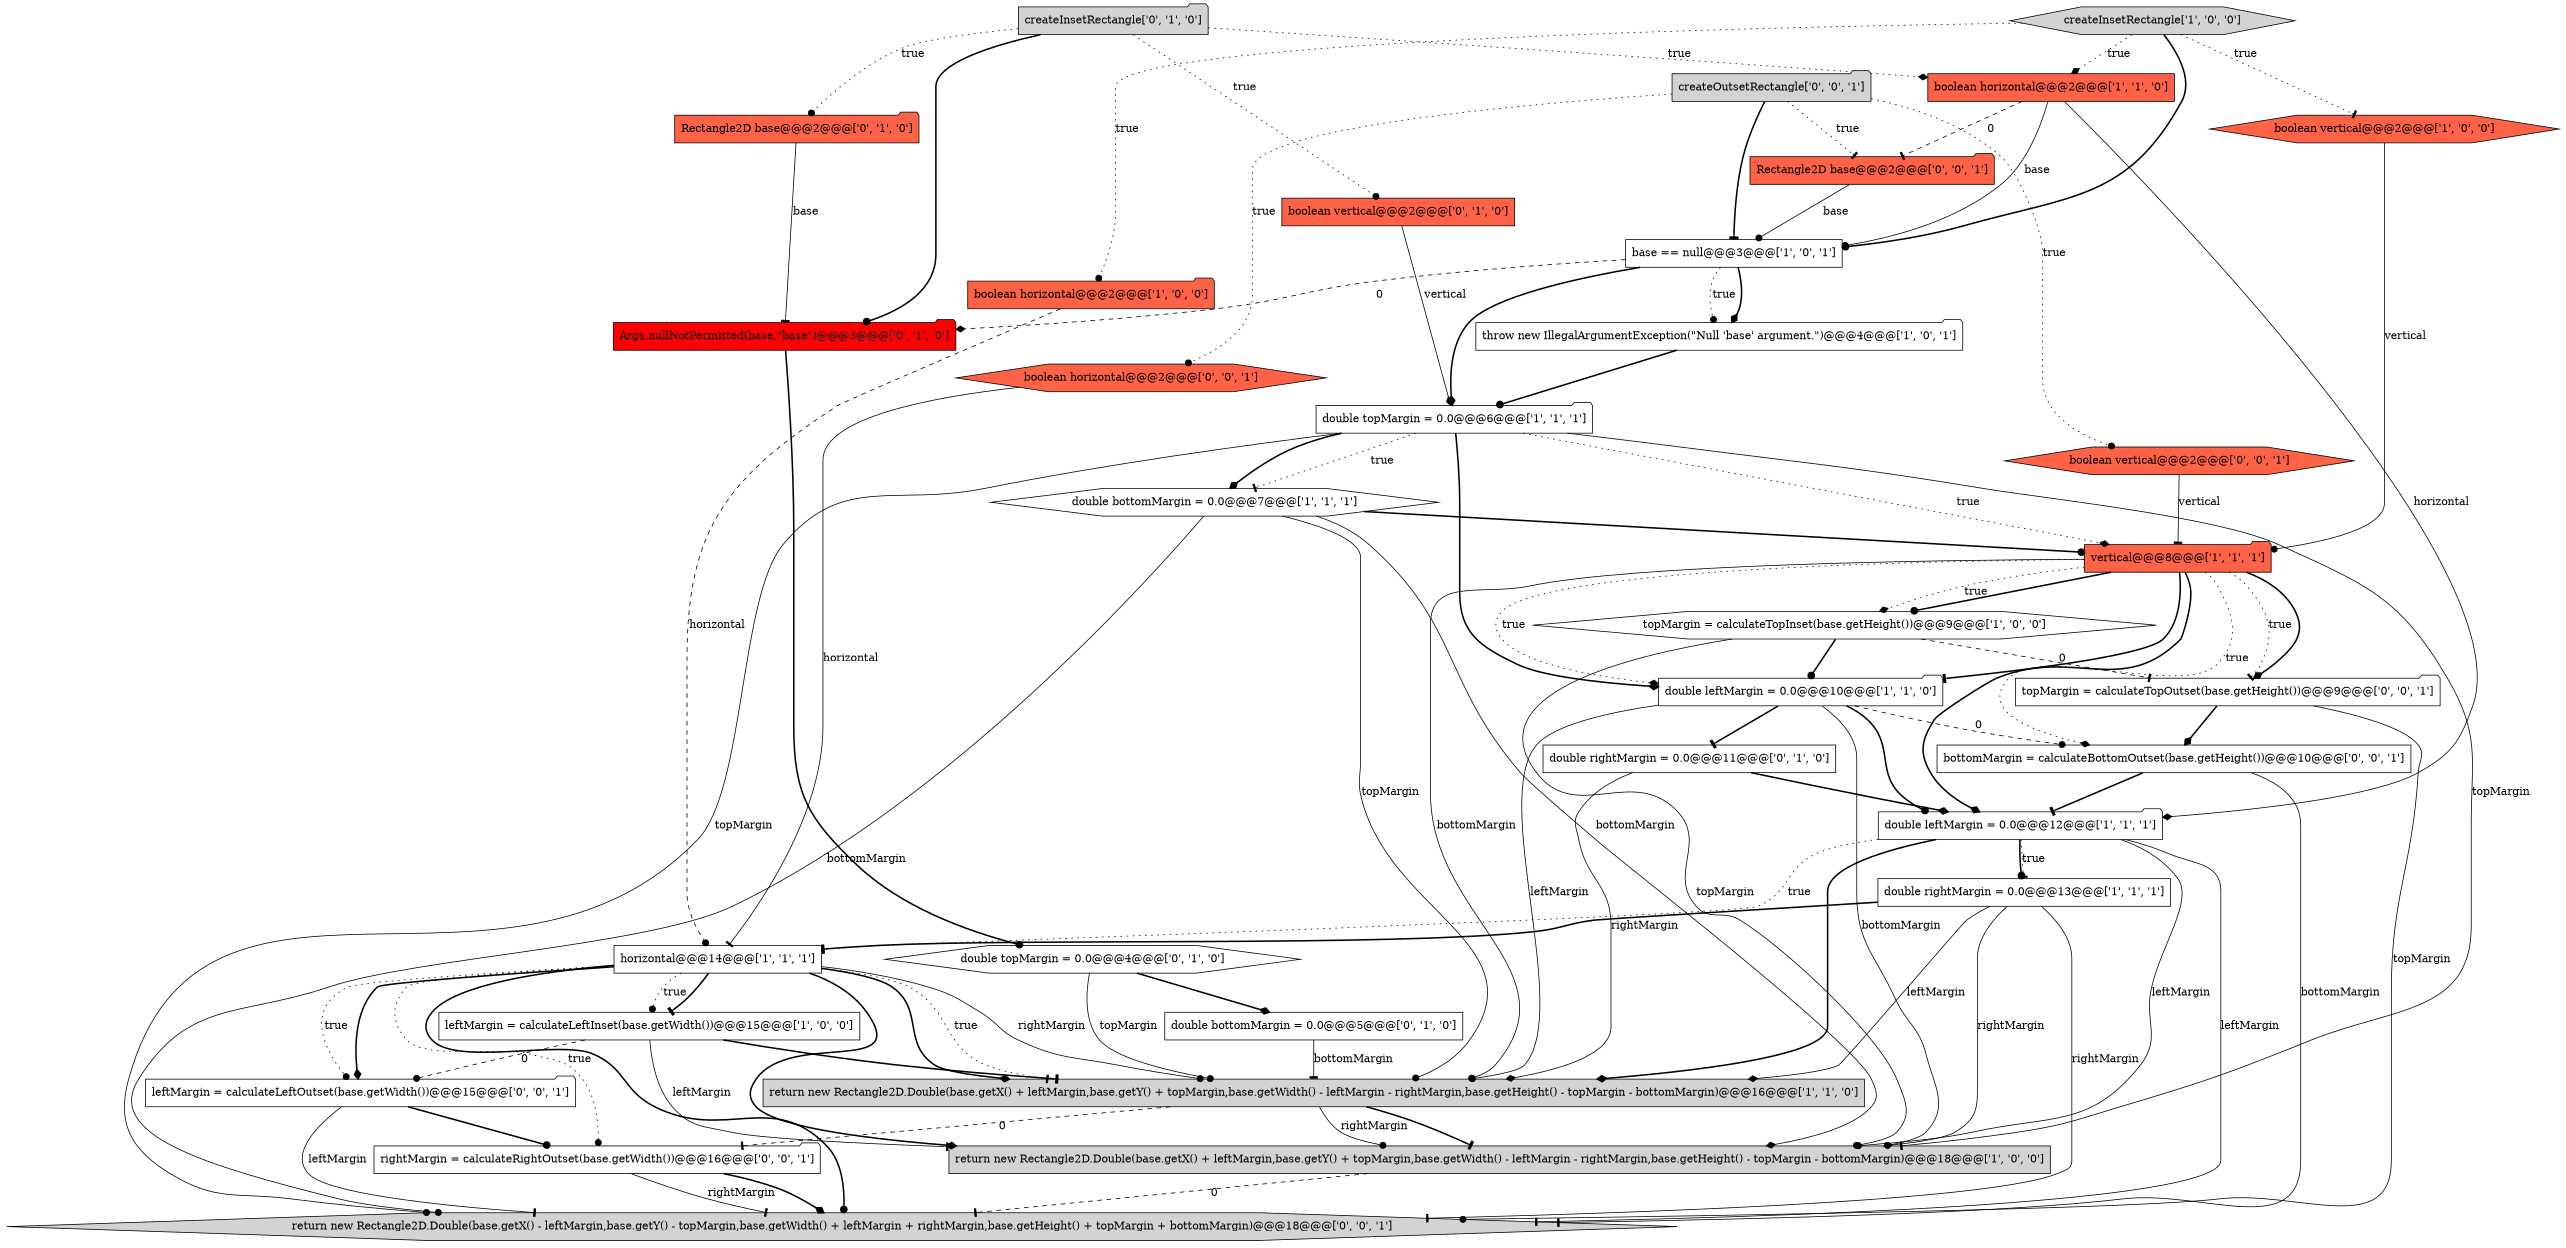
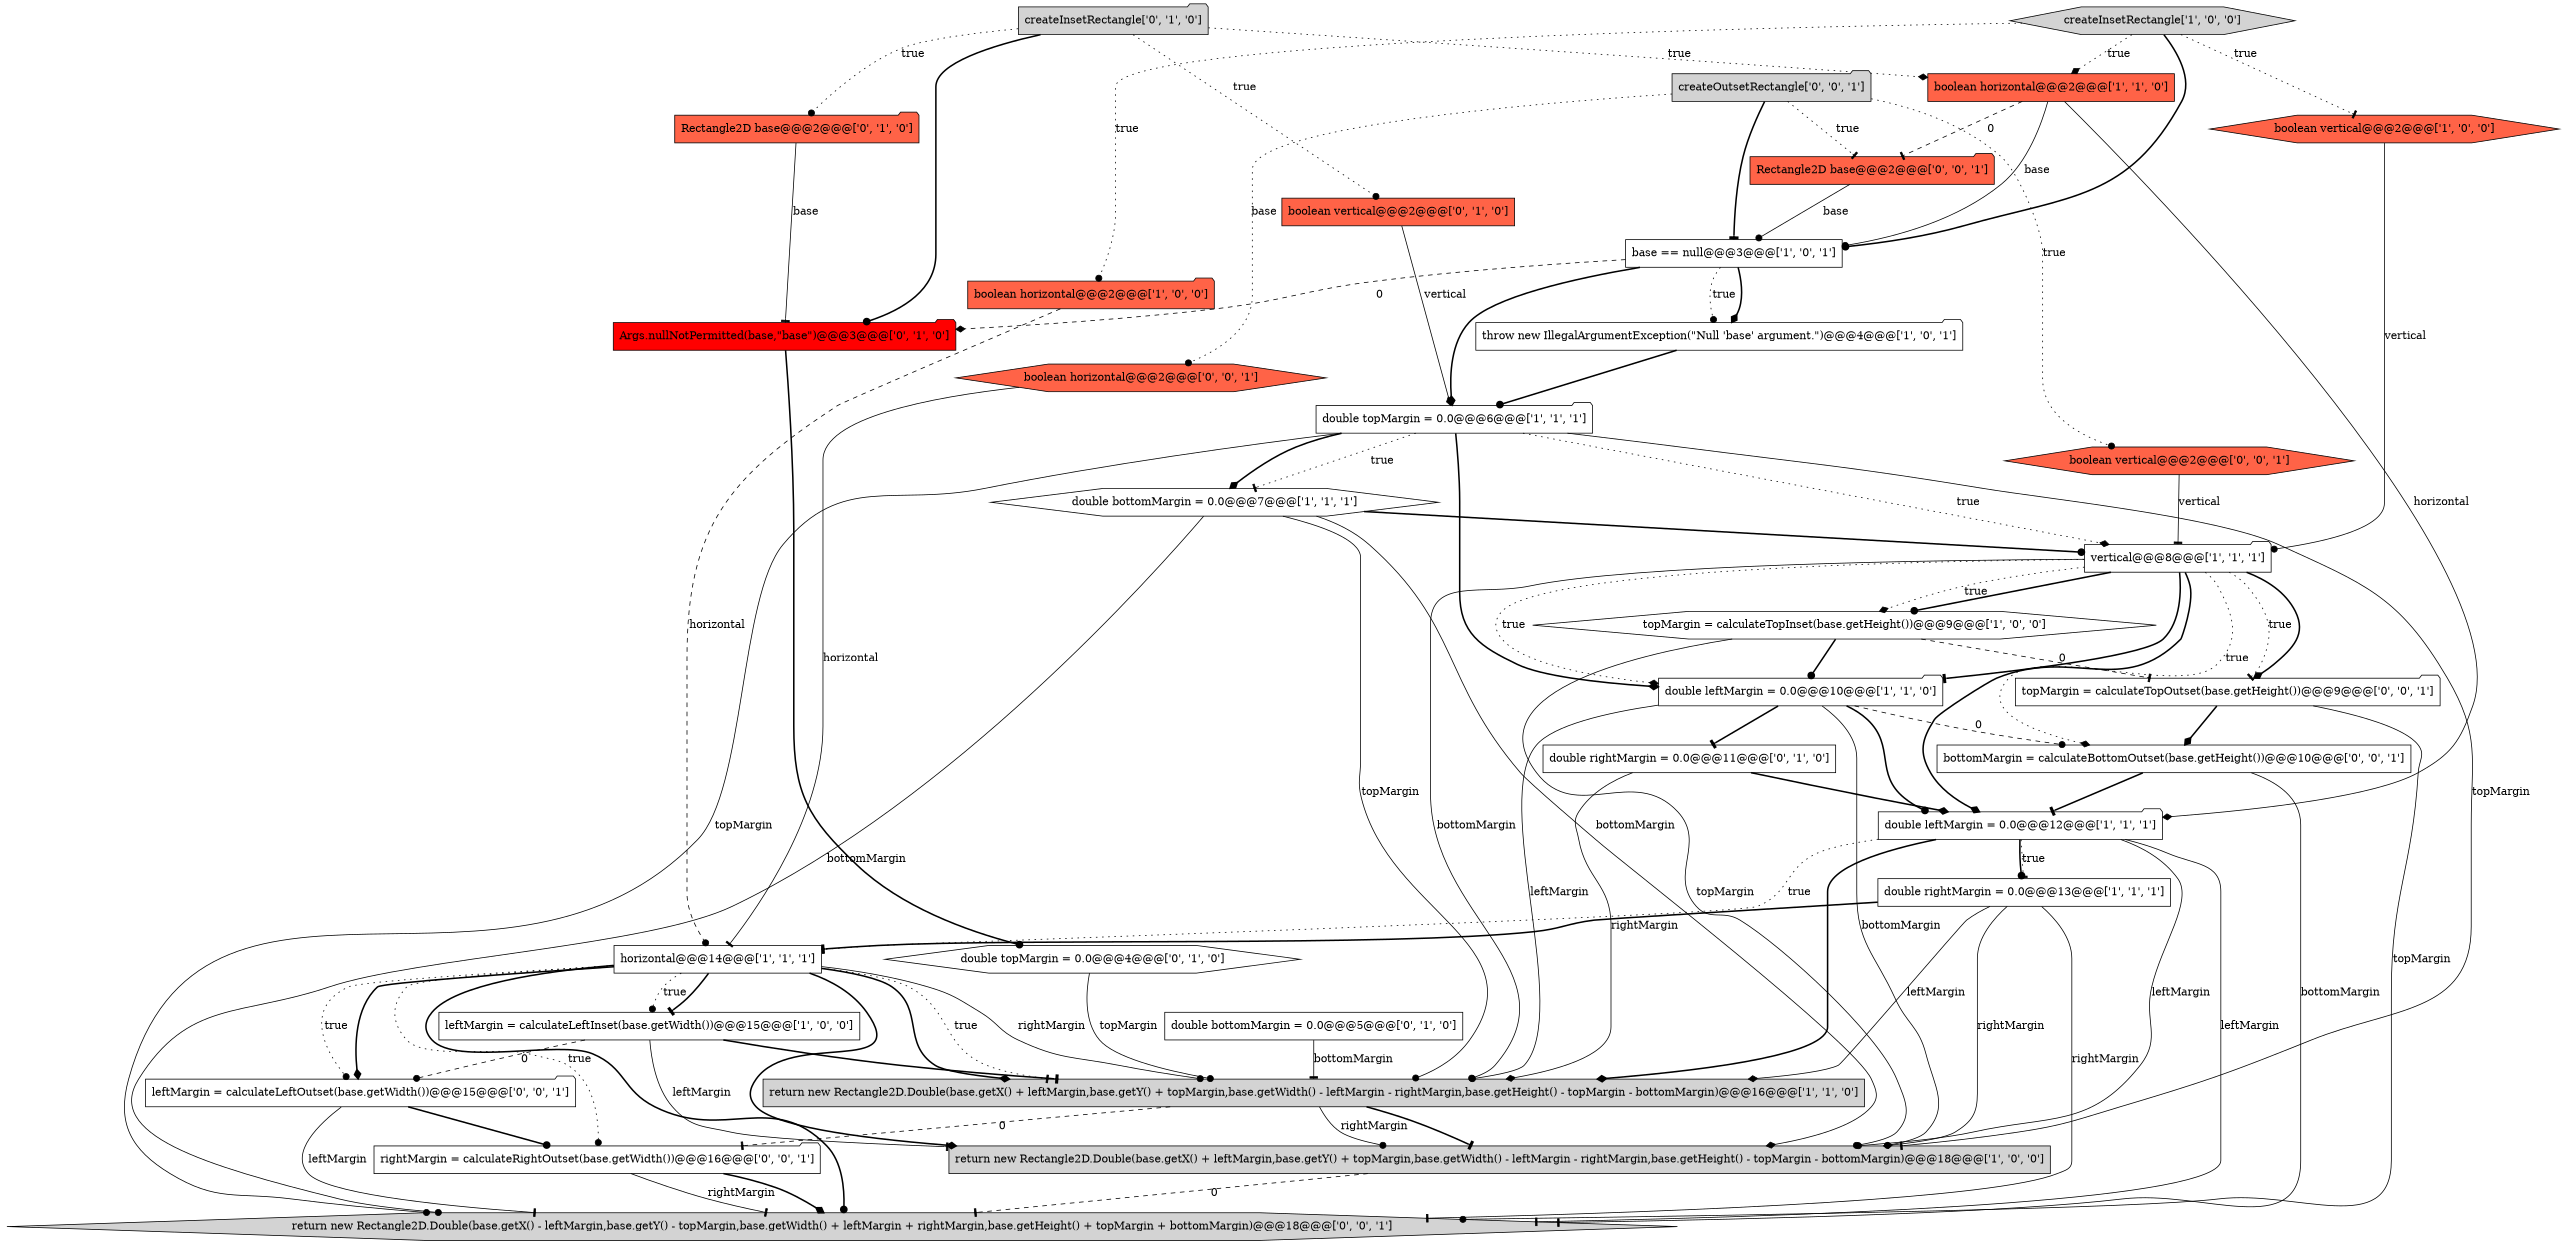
(1264, 212) -> (1264, 212)
(2178, 558) -> (2178, 558)
(1199, 991) -> none
